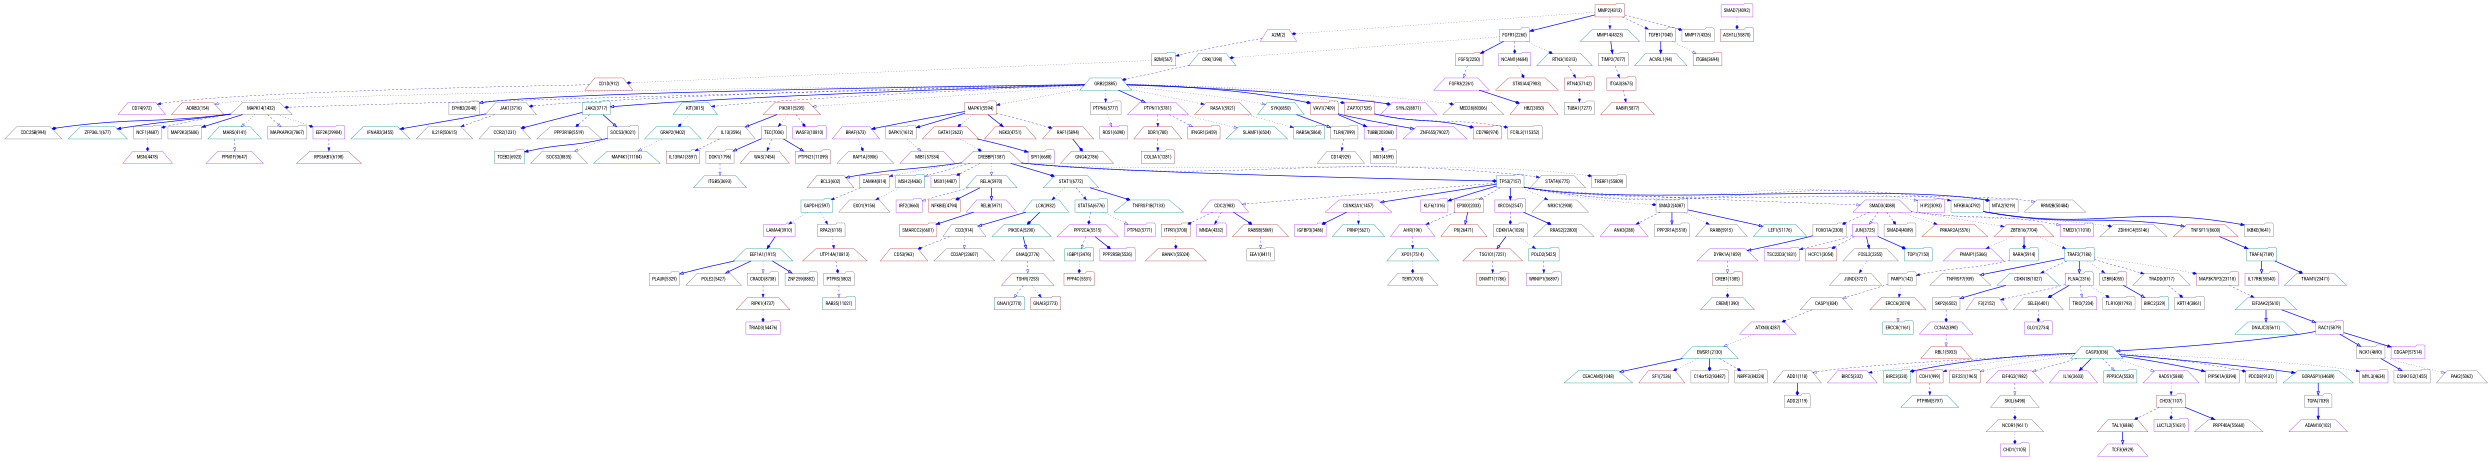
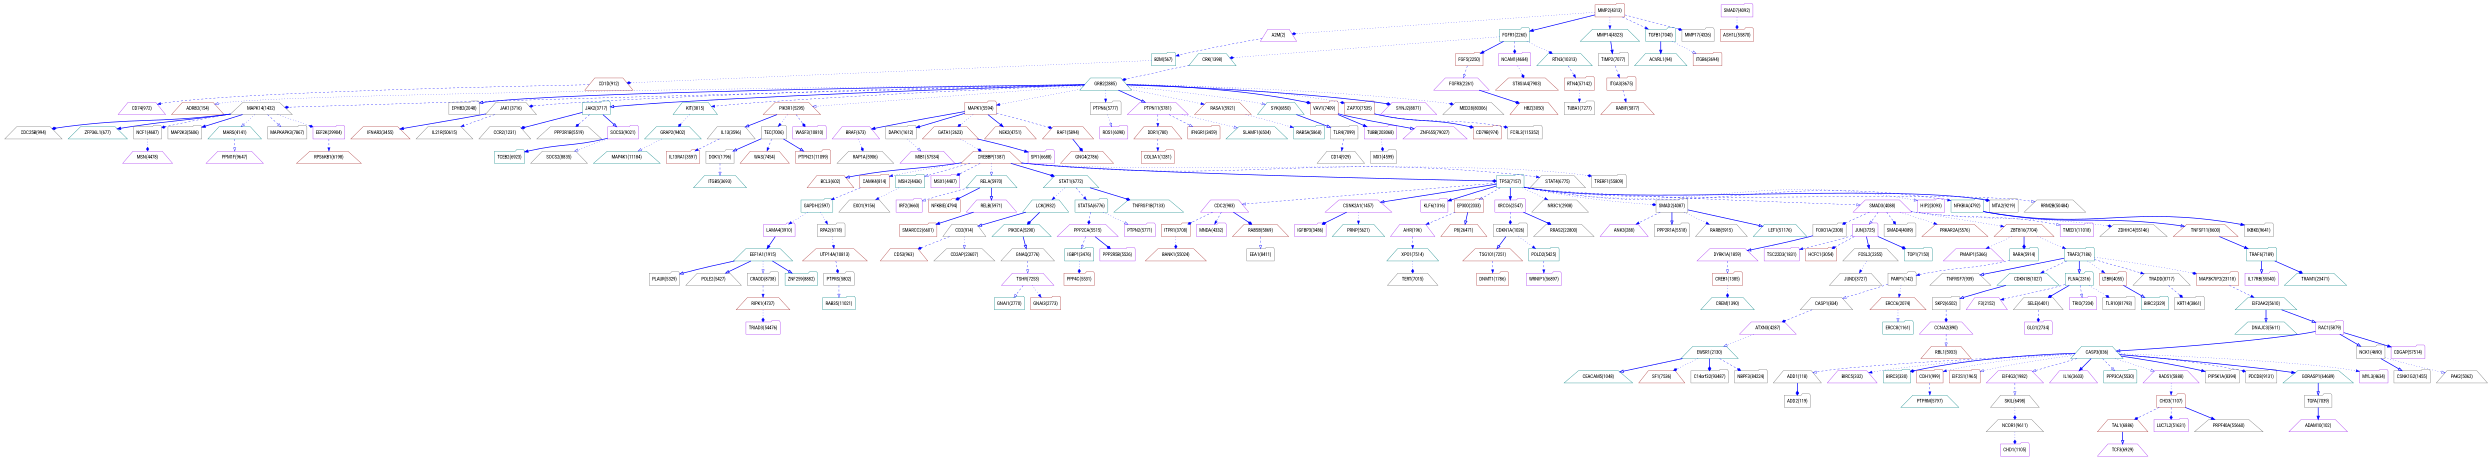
(380, 133) -> (380, 133)
(623, 133) -> (623, 133)
